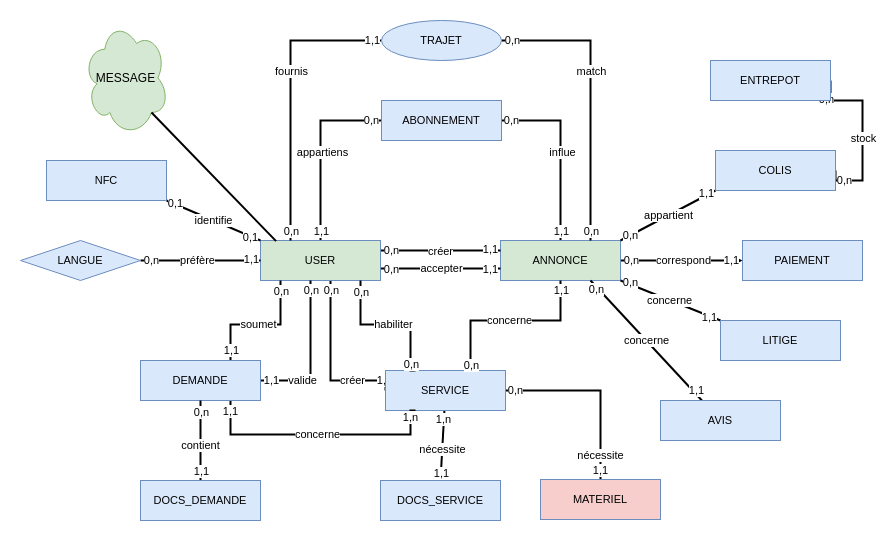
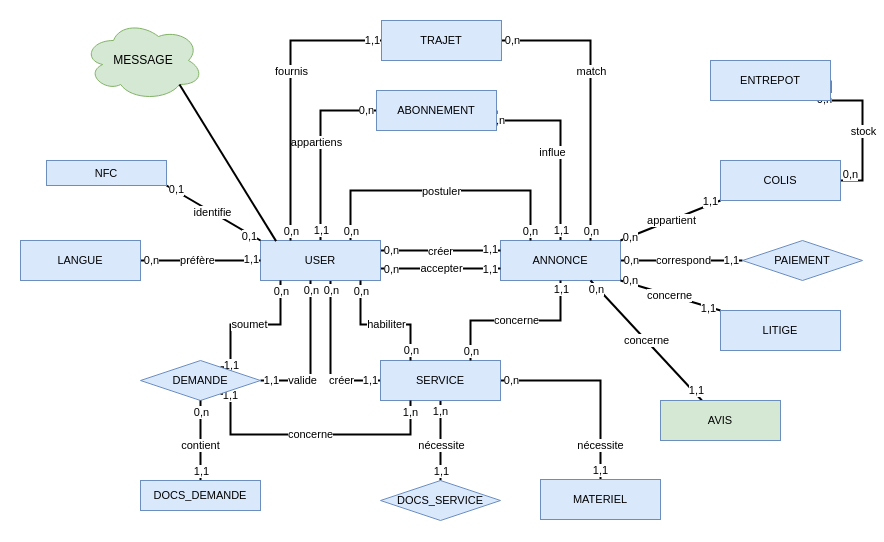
(442, 41) -> (442, 41)
(126, 78) -> (144, 61)
(442, 121) -> (437, 111)
(776, 171) -> (781, 181)
(107, 181) -> (107, 173)
none -> (441, 191)
(81, 261) -> (81, 261)
(321, 261) -> (321, 261)
(561, 261) -> (561, 261)
(621, 261) -> (740, 261)
(803, 261) -> (803, 261)
(781, 341) -> (781, 331)
(201, 381) -> (201, 381)
(446, 391) -> (441, 381)
(721, 421) -> (721, 421)
(601, 500) -> (601, 500)
(201, 501) -> (201, 496)
(441, 501) -> (441, 501)
